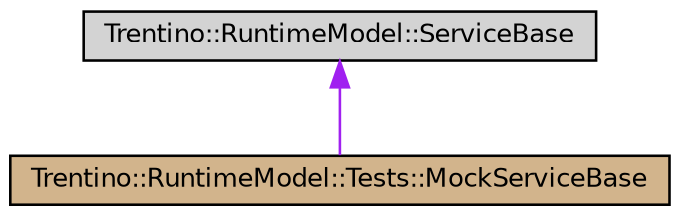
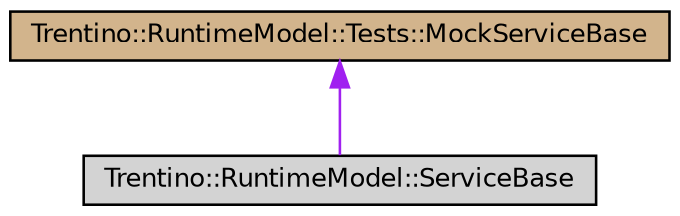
(340, 122) -> (340, 122)
